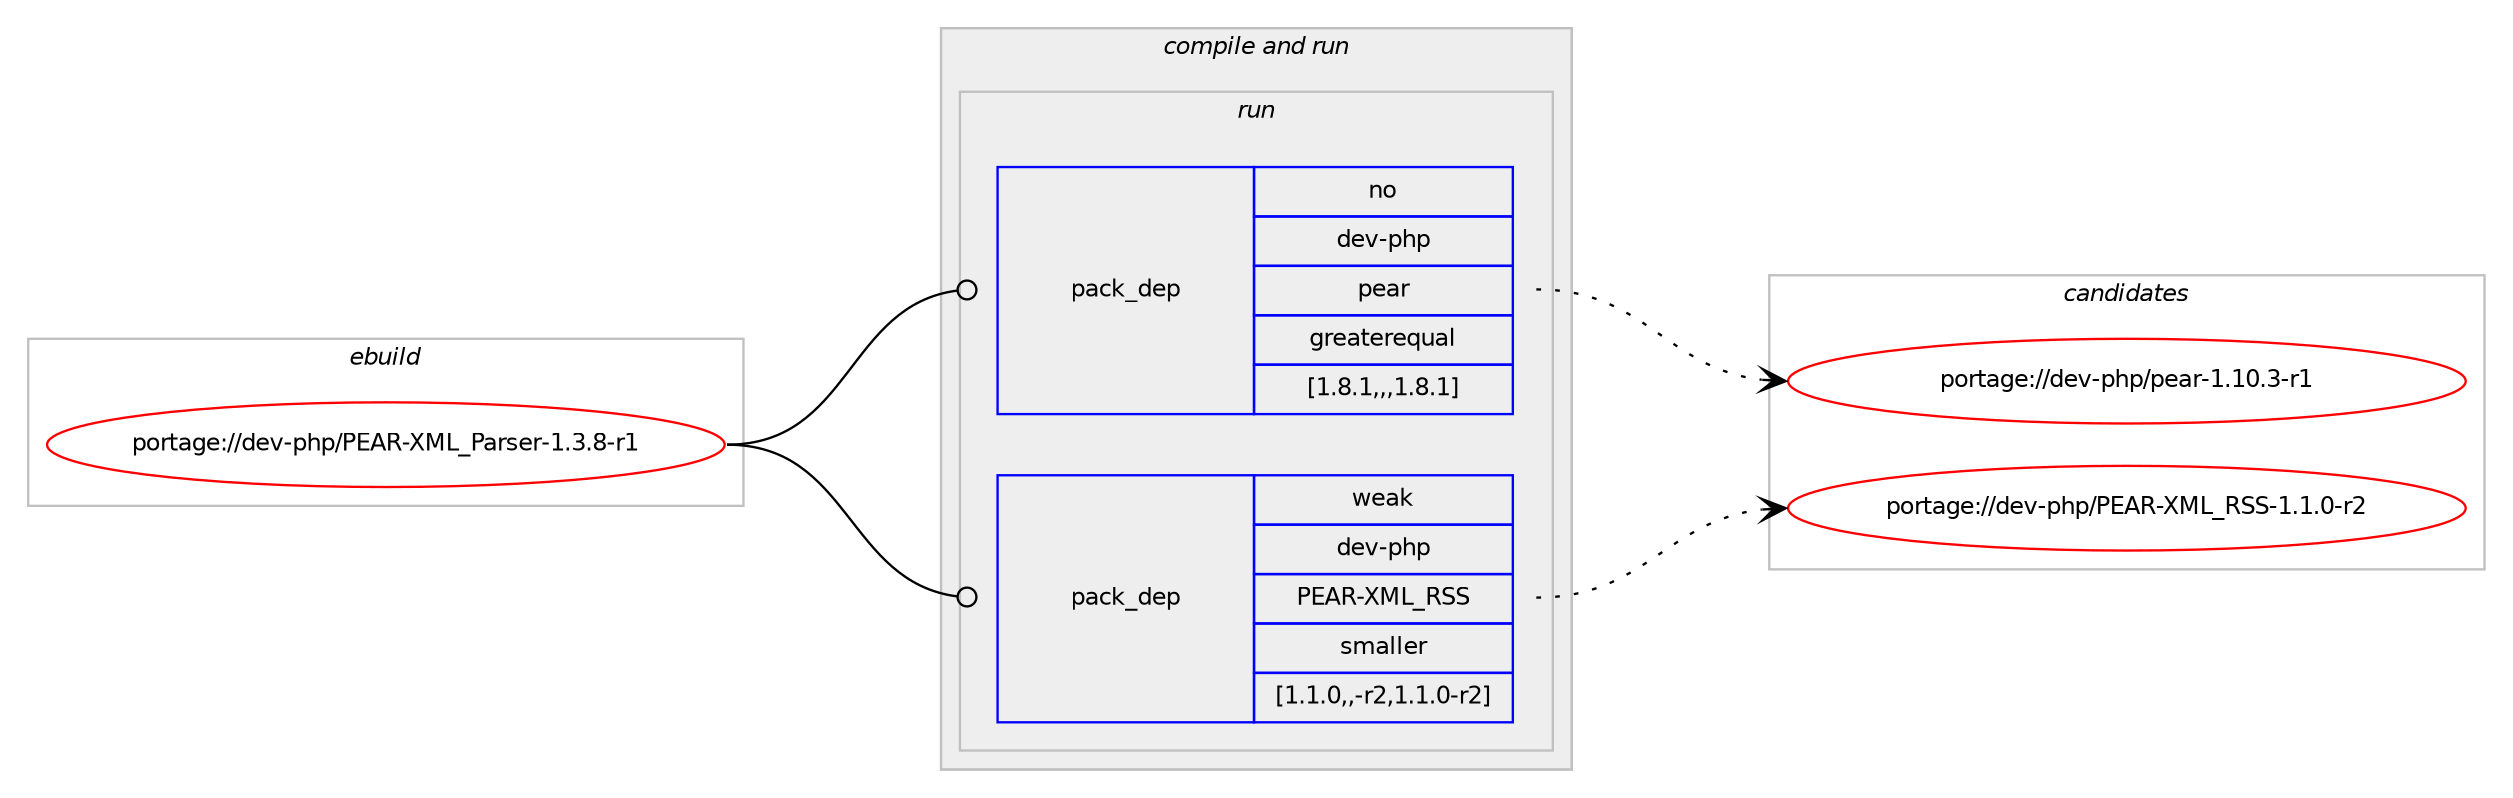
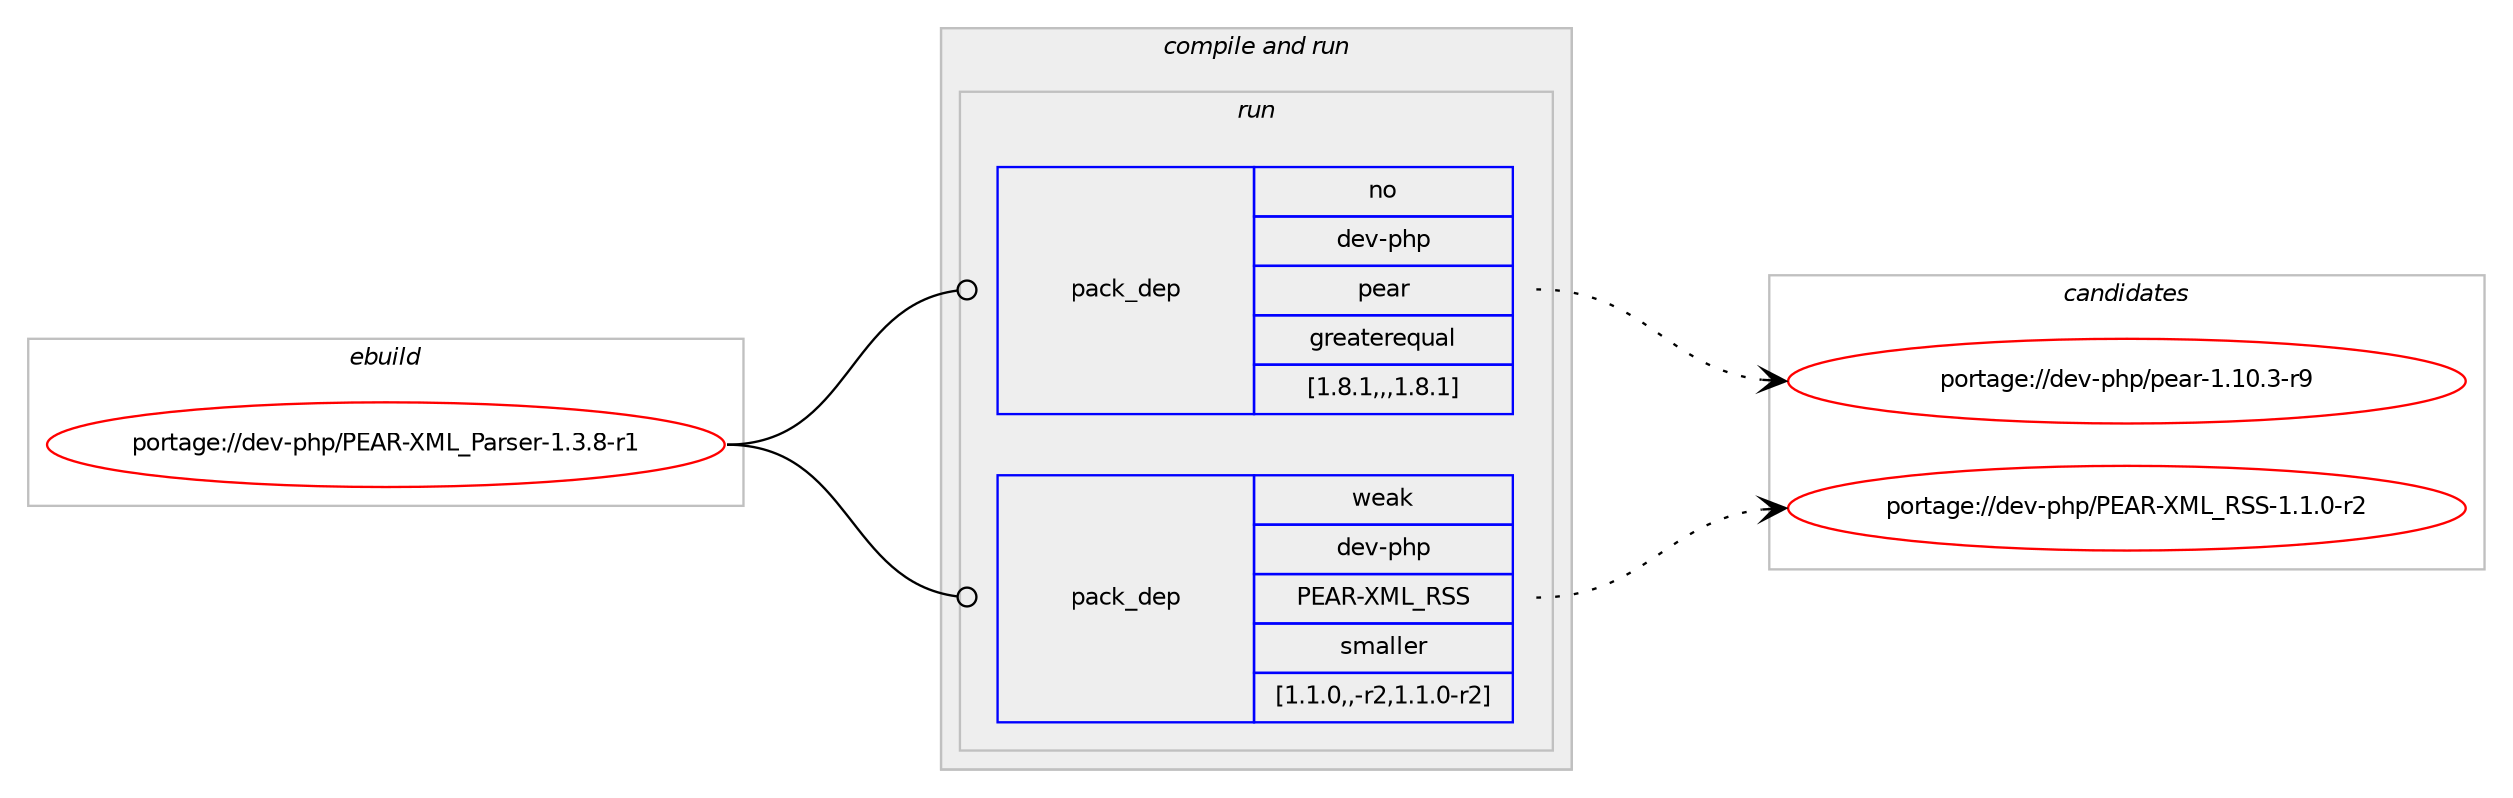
(2127, 381) -> (2127, 381)
